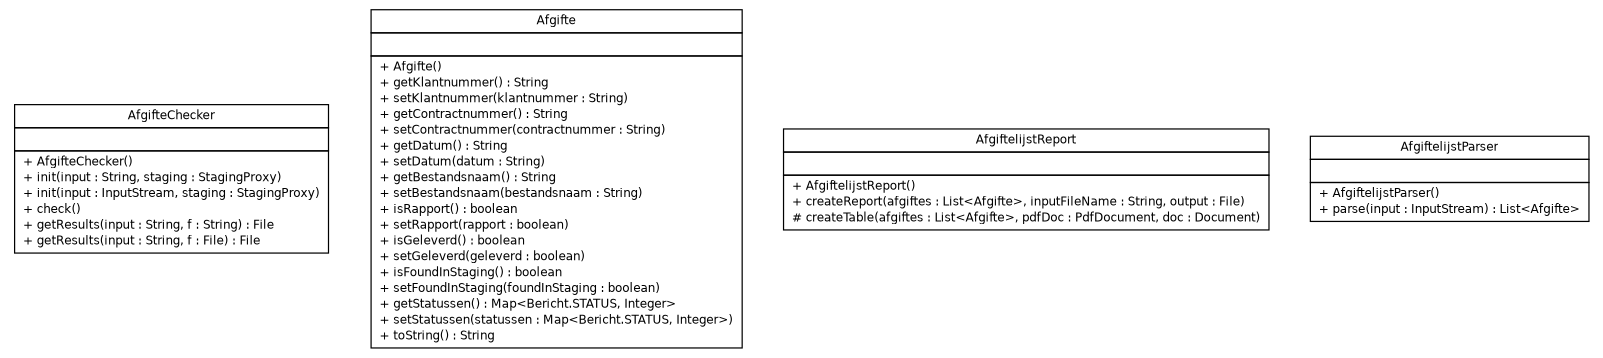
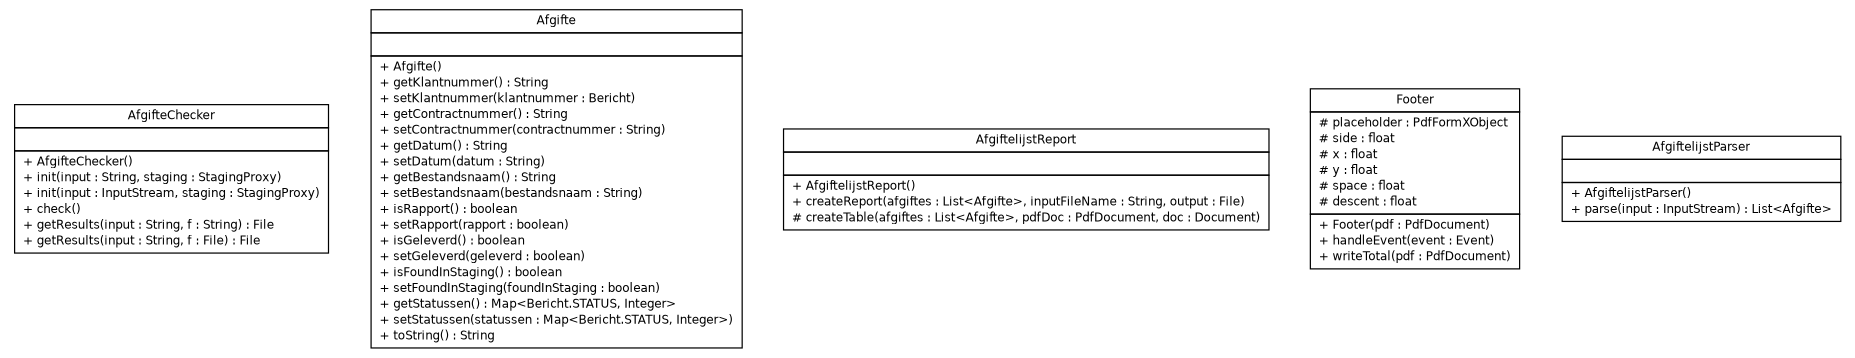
(504, 99) -> (508, 99)
none -> (1415, 179)
